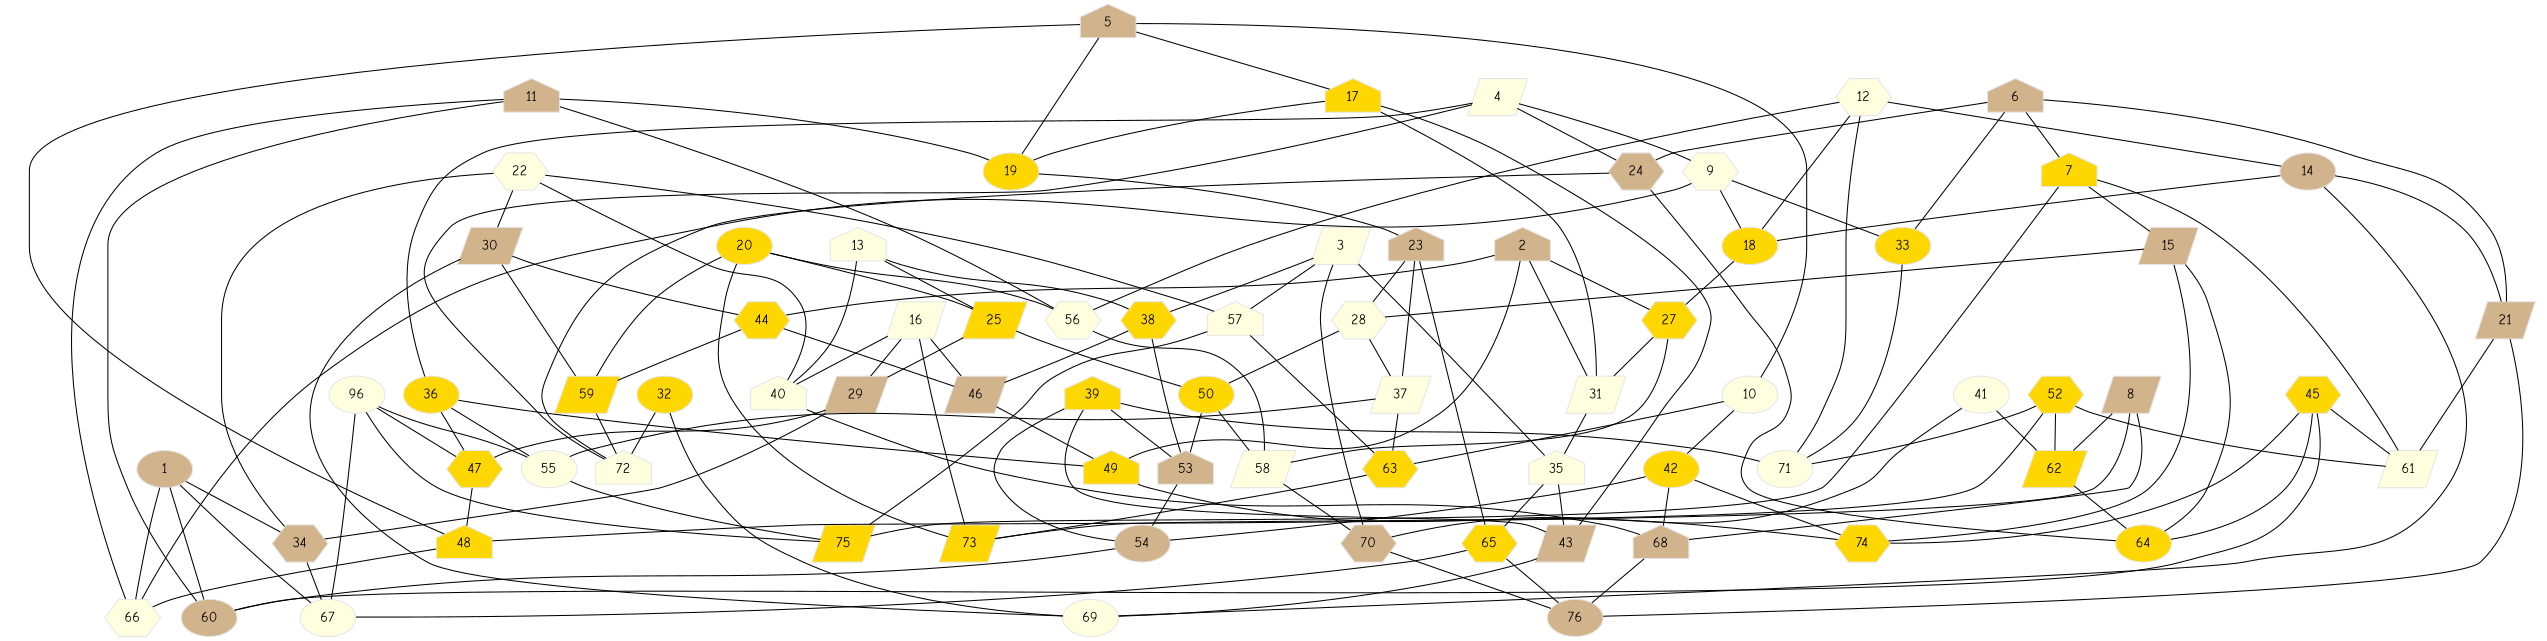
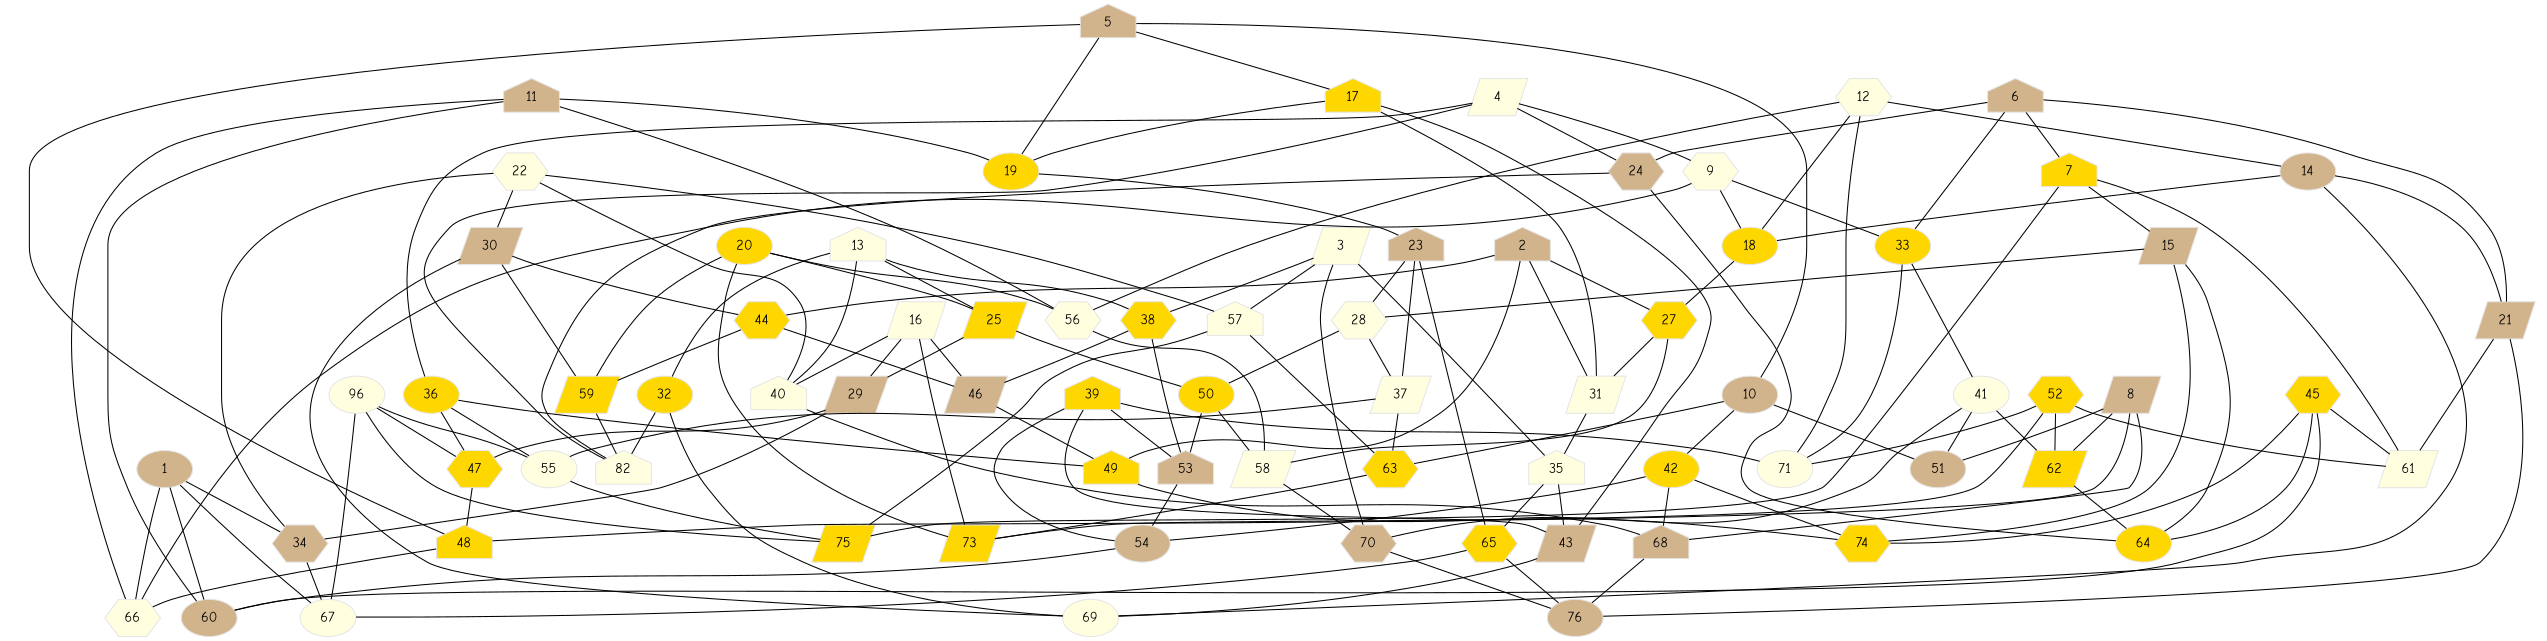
none -> (735, 294)
none -> (1942, 320)
(1750, 395) -> (1750, 395)
(624, 469) -> (624, 469)
none -> (1938, 469)
